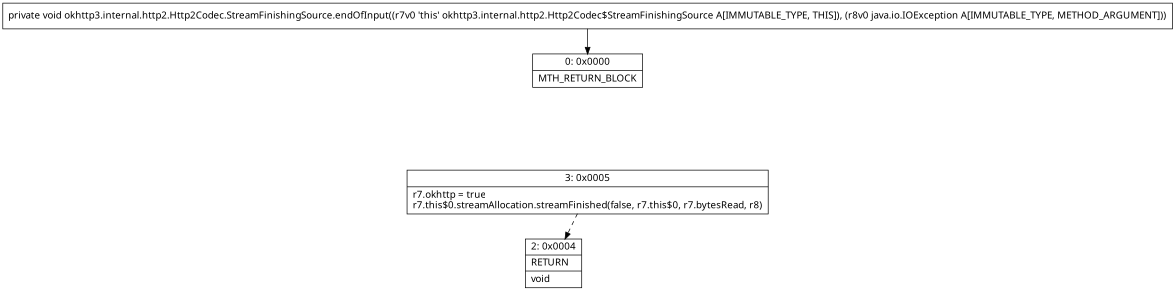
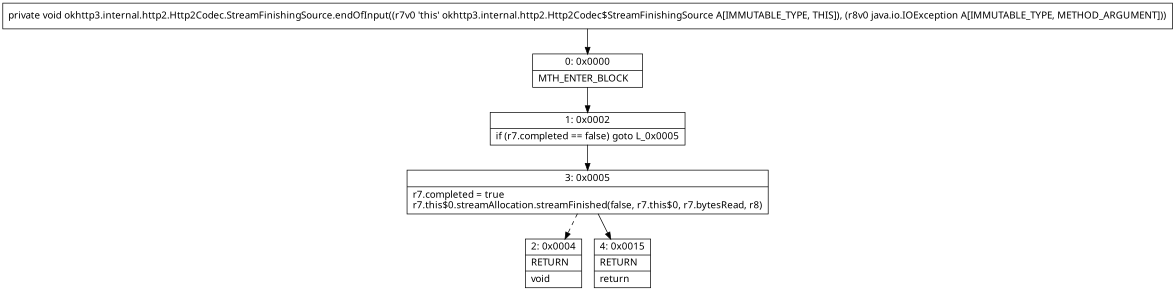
(588, 79) -> (583, 79)
none -> (588, 129)
(450, 195) -> (459, 195)
none -> (622, 263)
